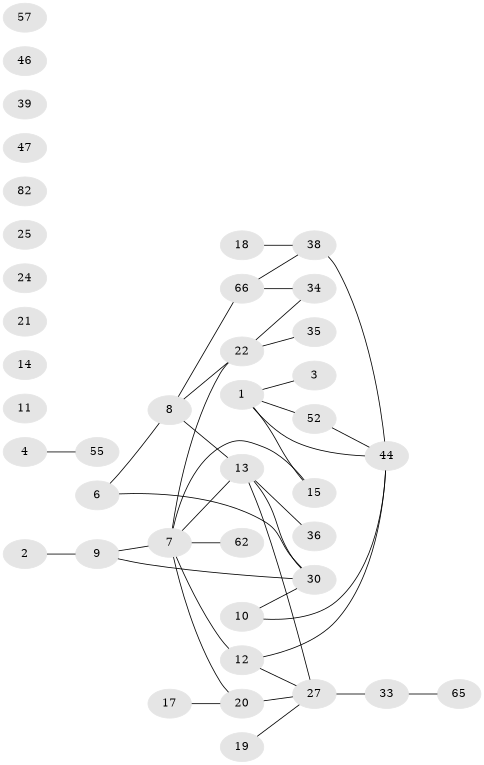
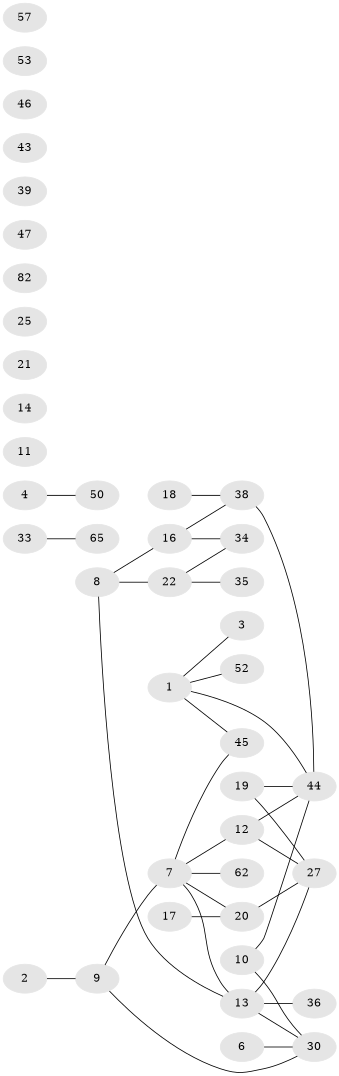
none -> (25, 61)
none -> (25, 148)
(25, 278) -> none
(242, 289) -> (170, 539)
(351, 437) -> (278, 786)
(191, 442) -> none
(97, 452) -> (97, 495)
(135, 454) -> none
(314, 493) -> (242, 743)
(351, 694) -> none
